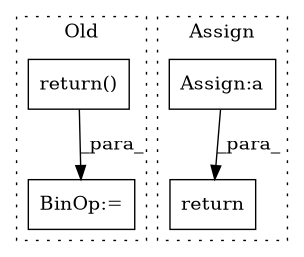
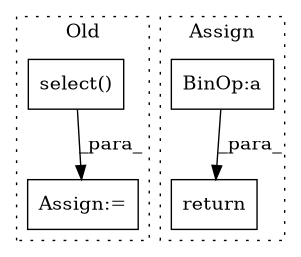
(79, 84) -> (76, 84)
(222, 84) -> (222, 84)
(82, 205) -> (83, 205)
